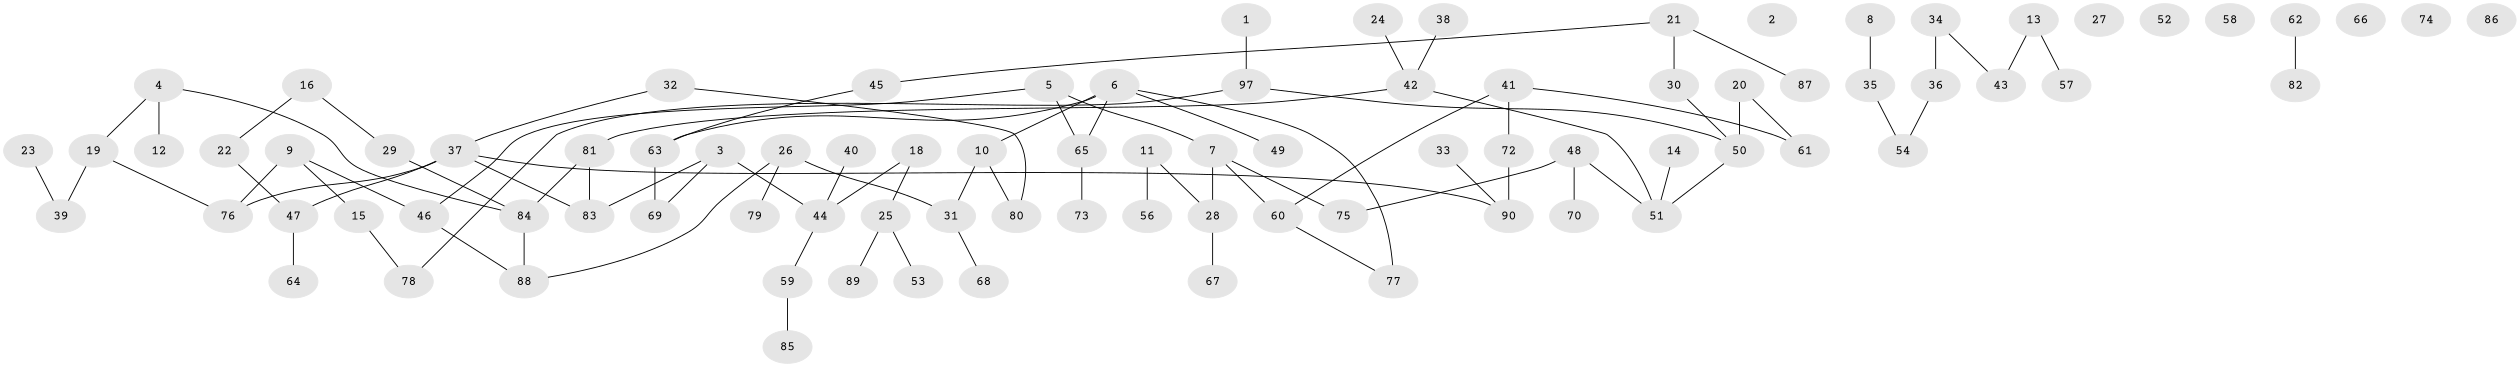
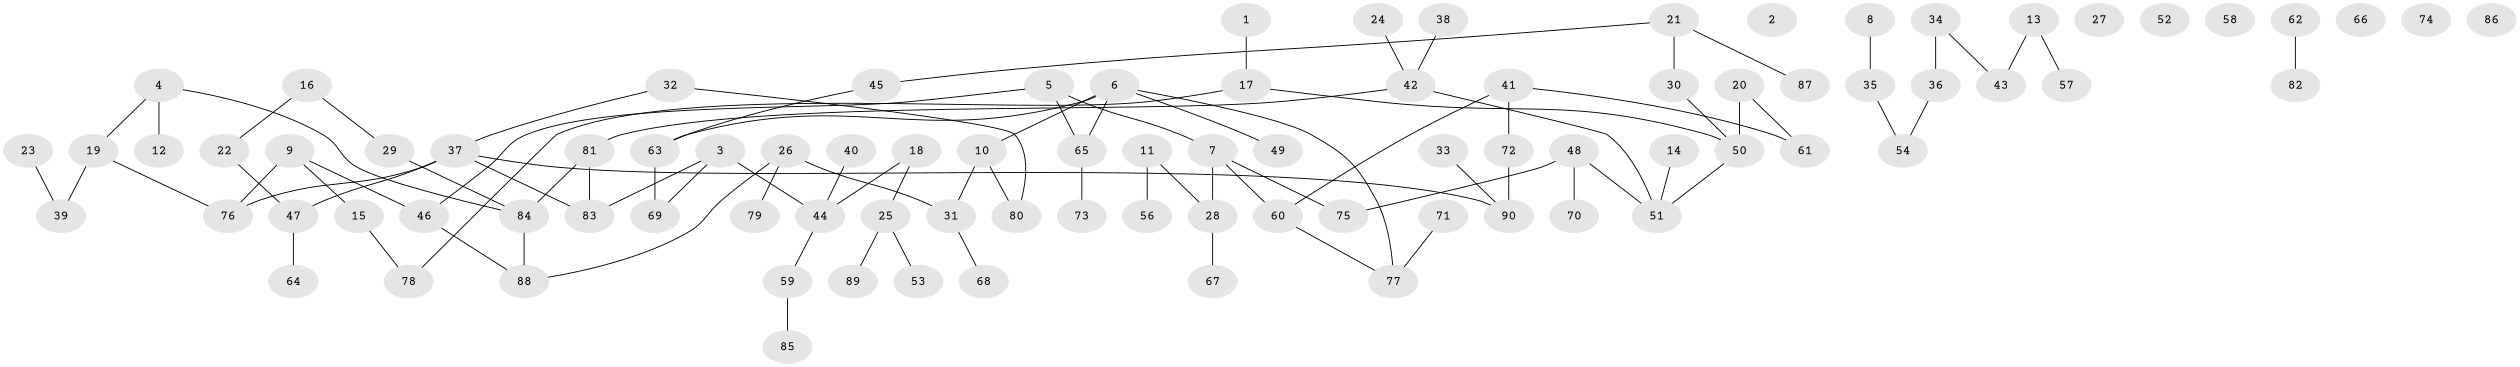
(1246, 85) -> (1246, 85)
none -> (1443, 216)
